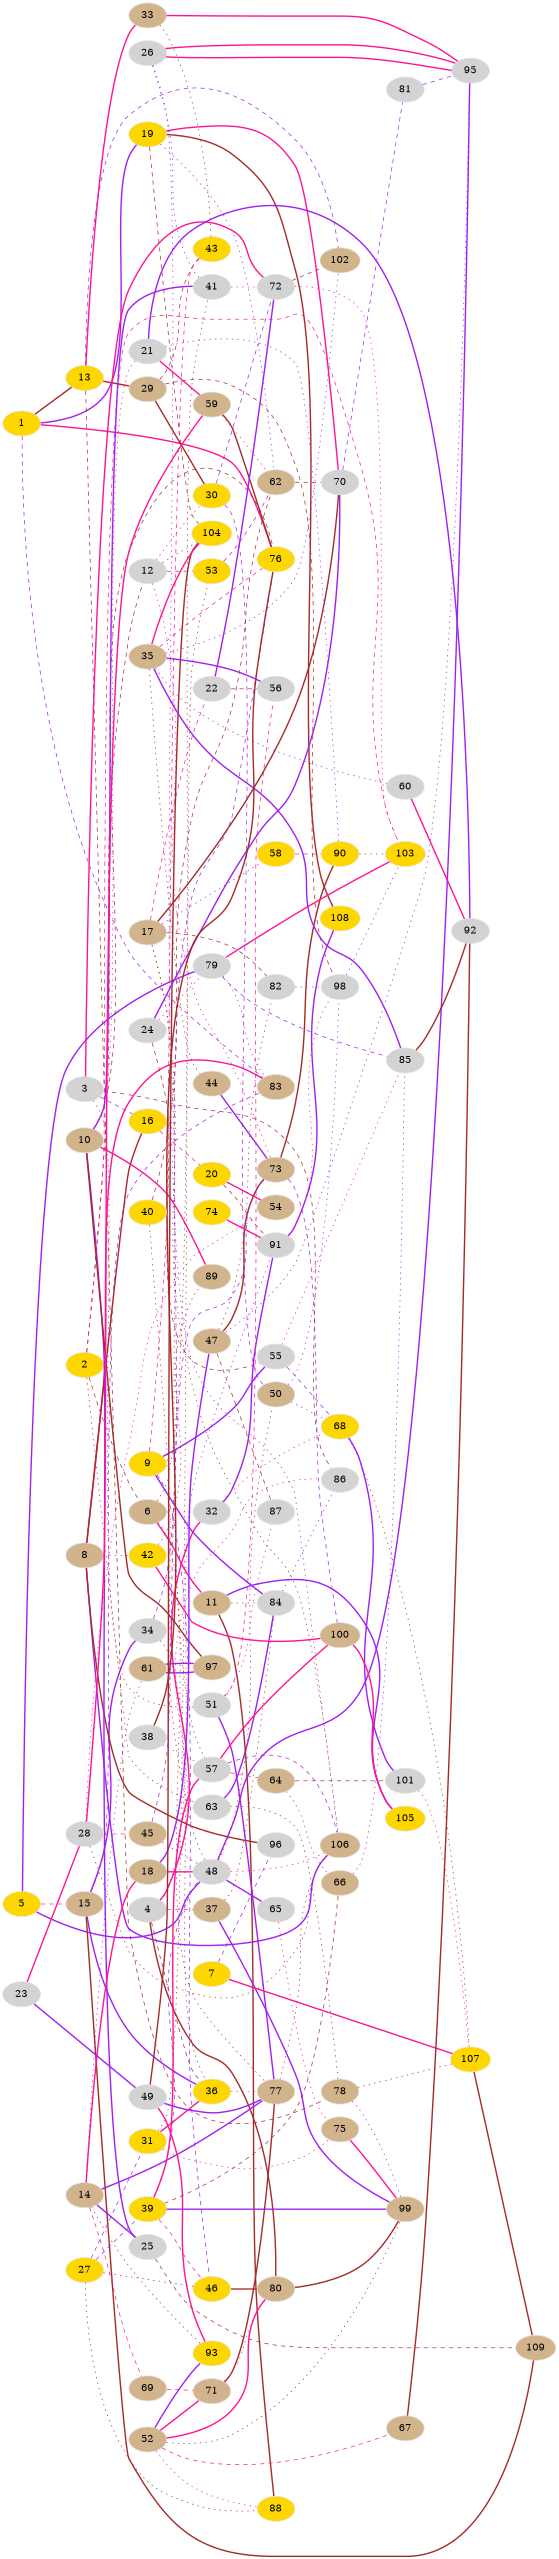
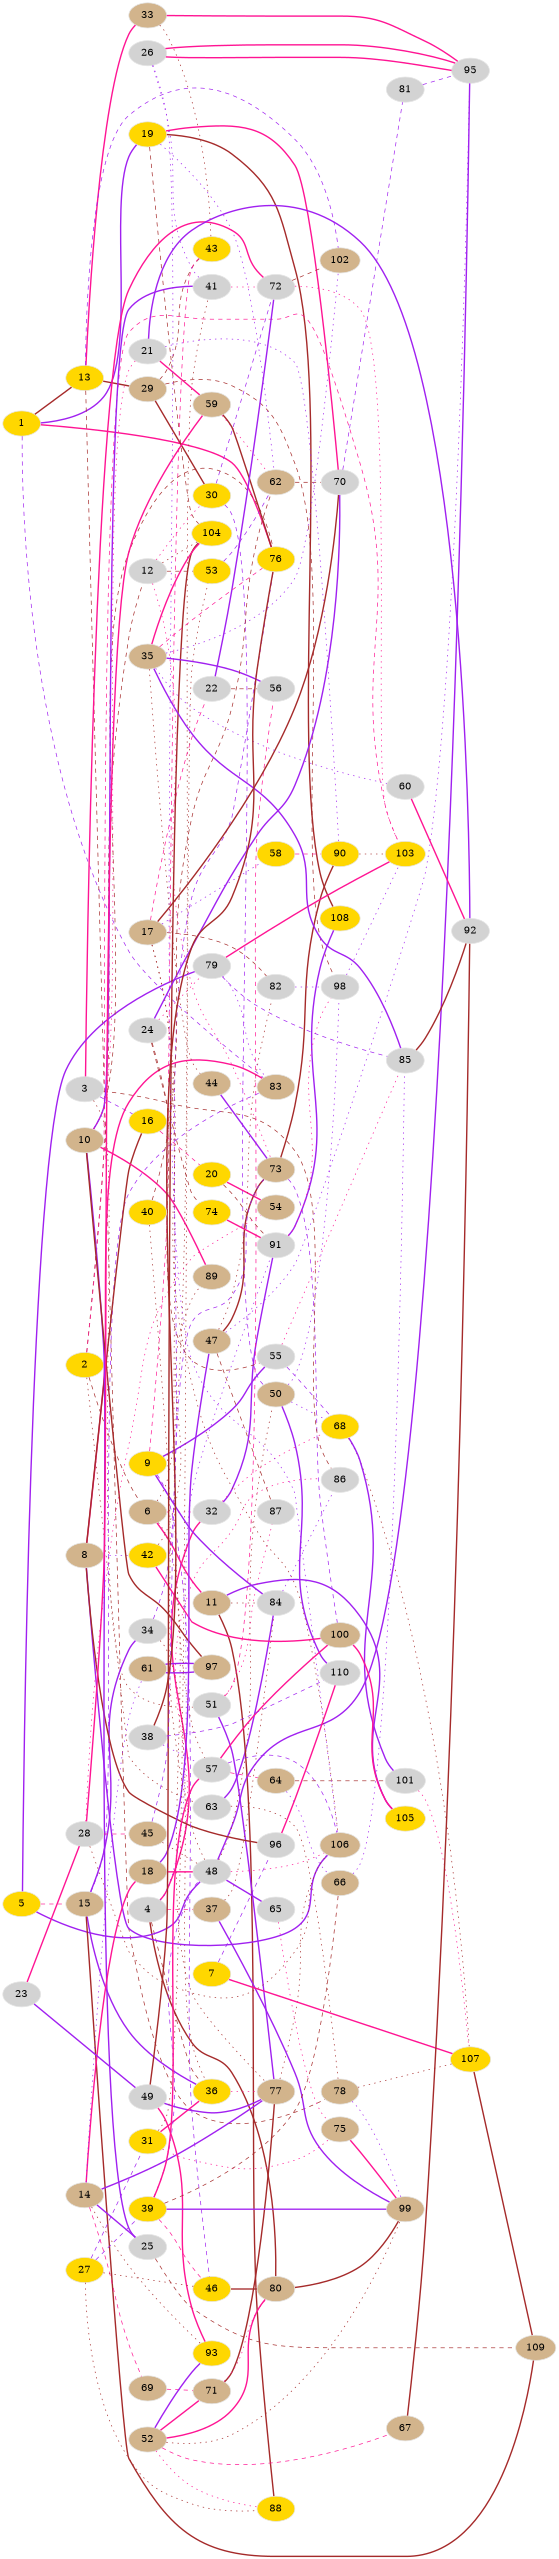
none -> (181, 1157)
none -> (340, 1673)
